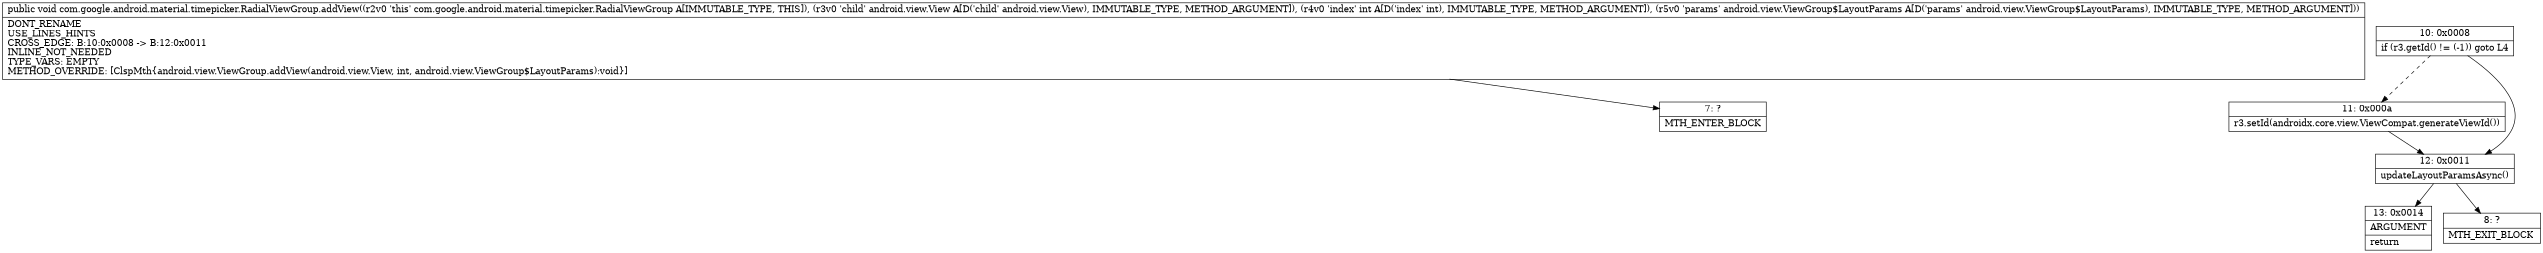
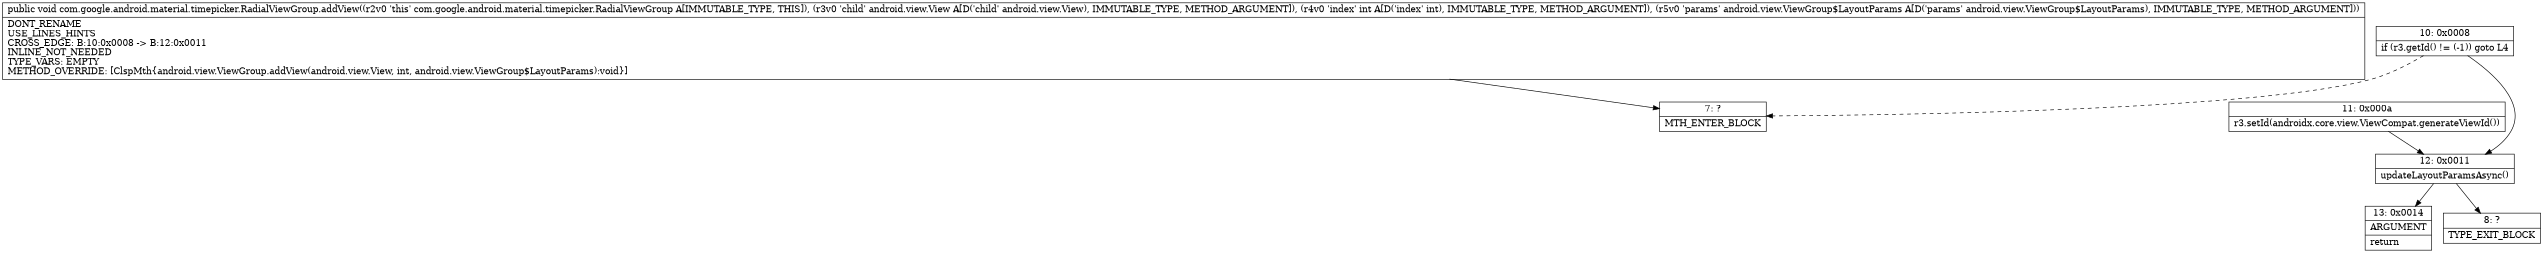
(2408, 77) -> (2102, 108)
(2491, 235) -> (2492, 235)
